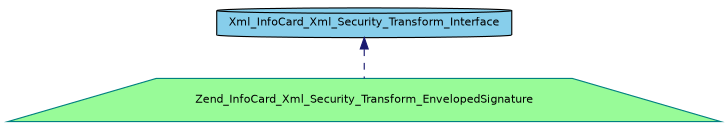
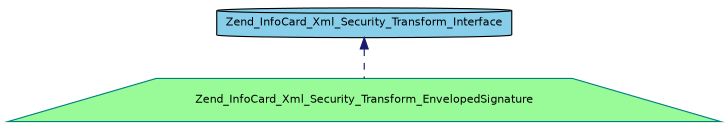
(364, 23) -> (364, 23)
